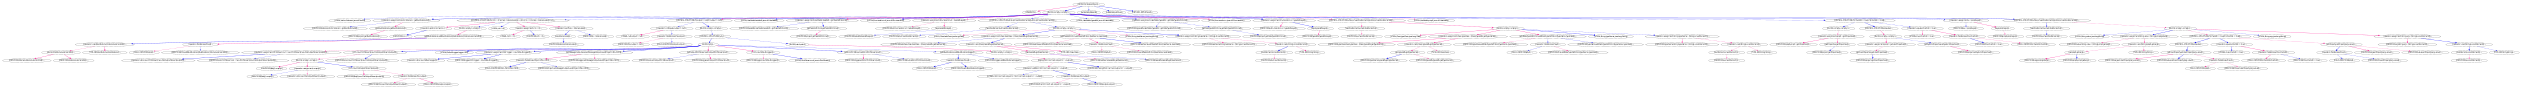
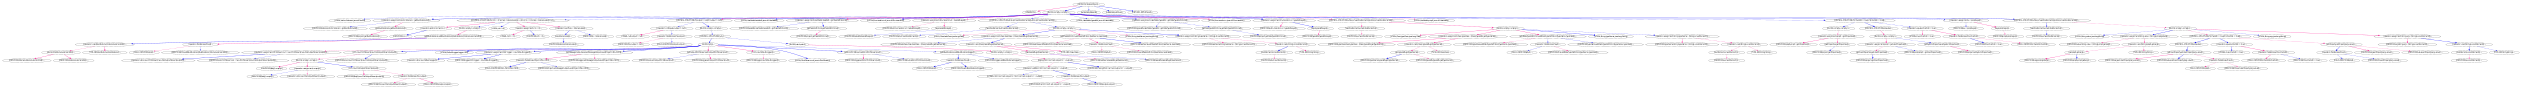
none -> (1923, 53)
(787, 56) -> (767, 48)
